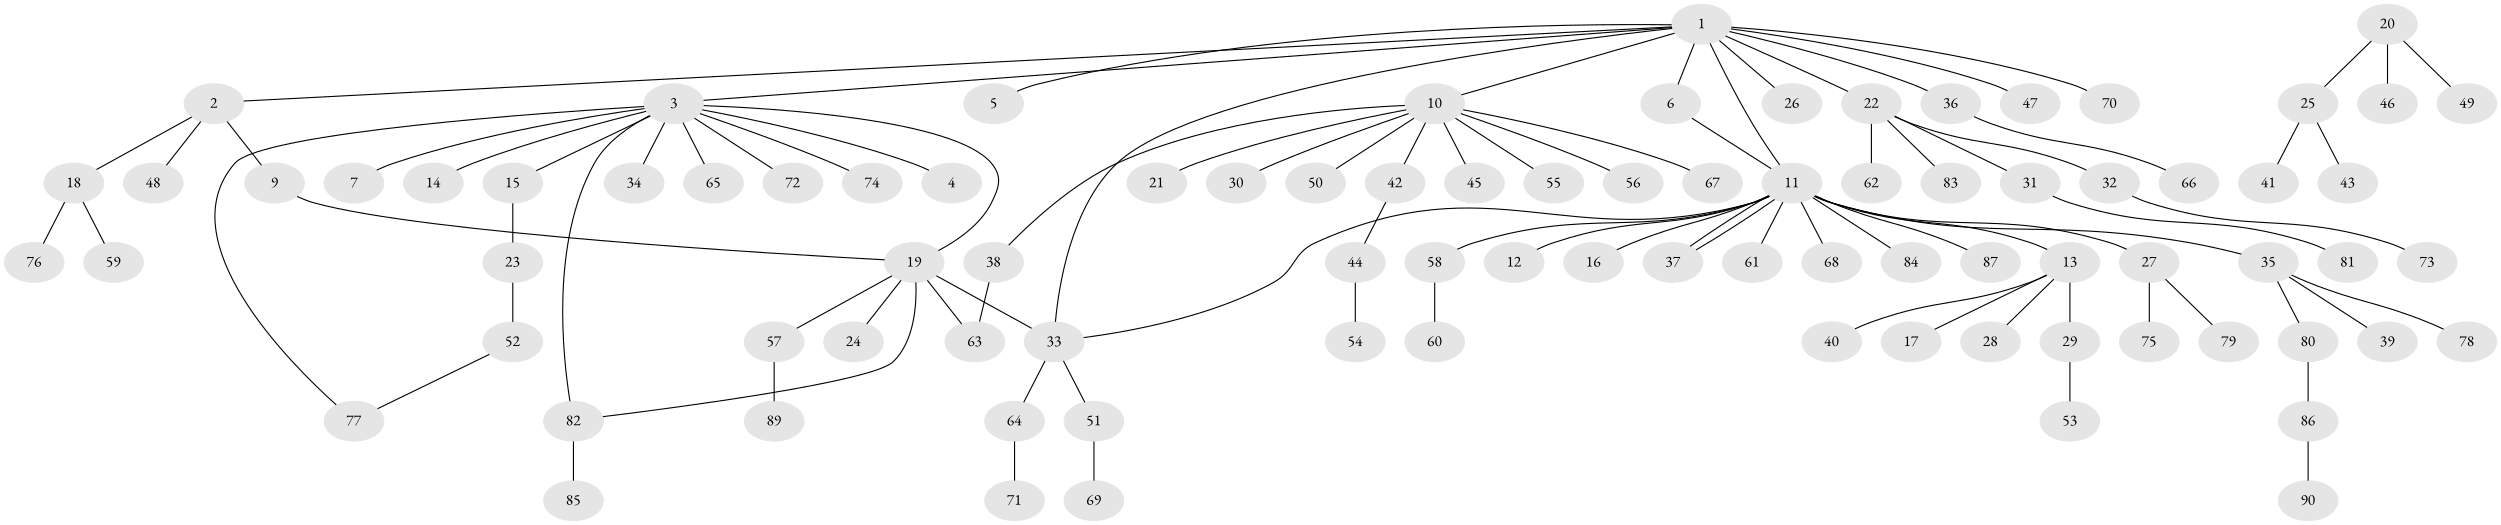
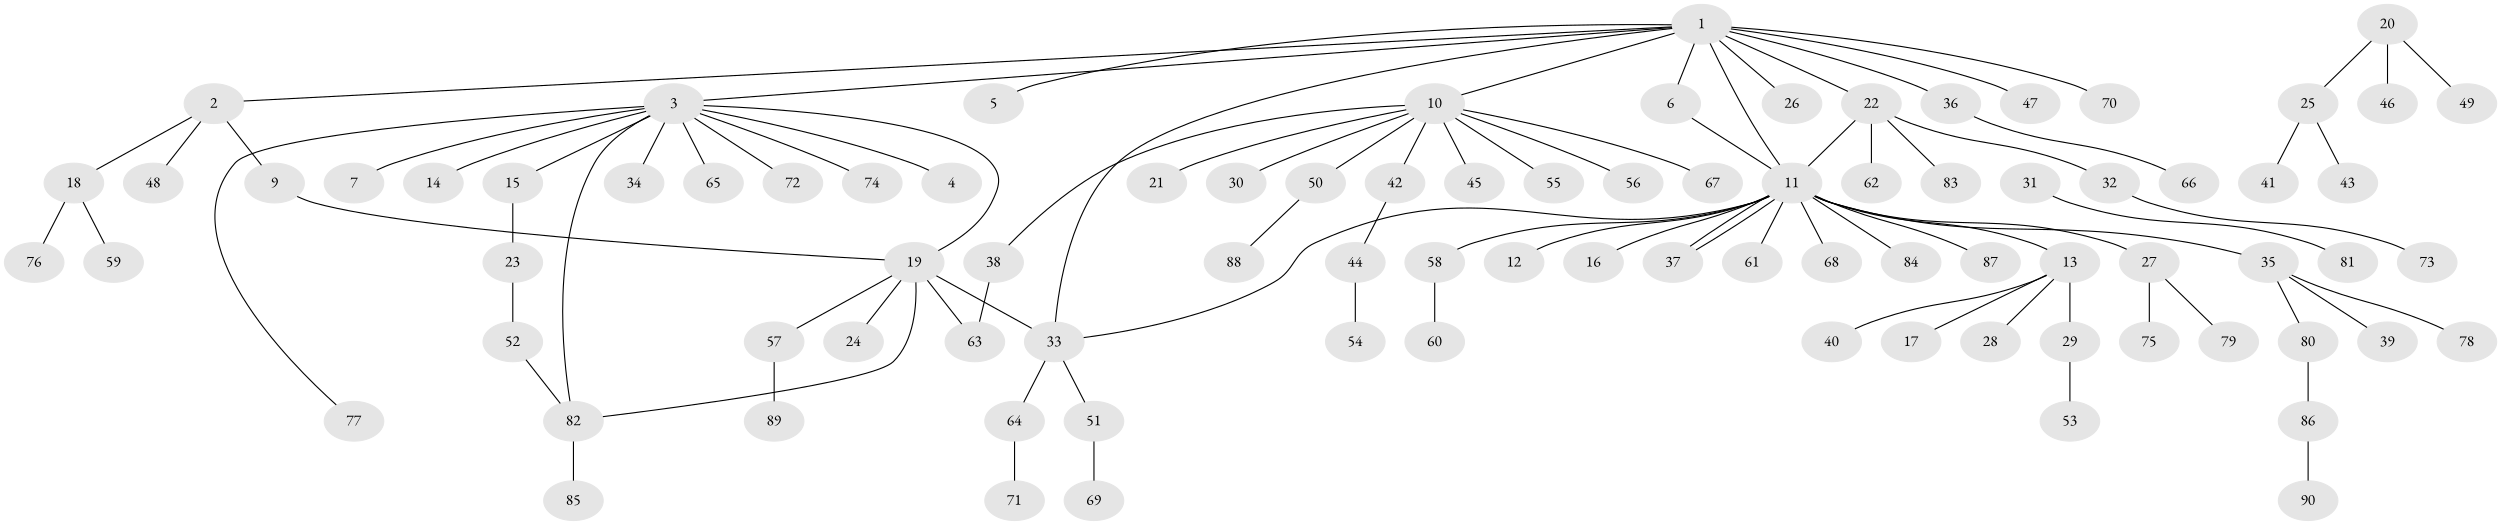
(1951, 143) -> (1832, 143)
none -> (1234, 262)
(433, 382) -> (543, 382)
